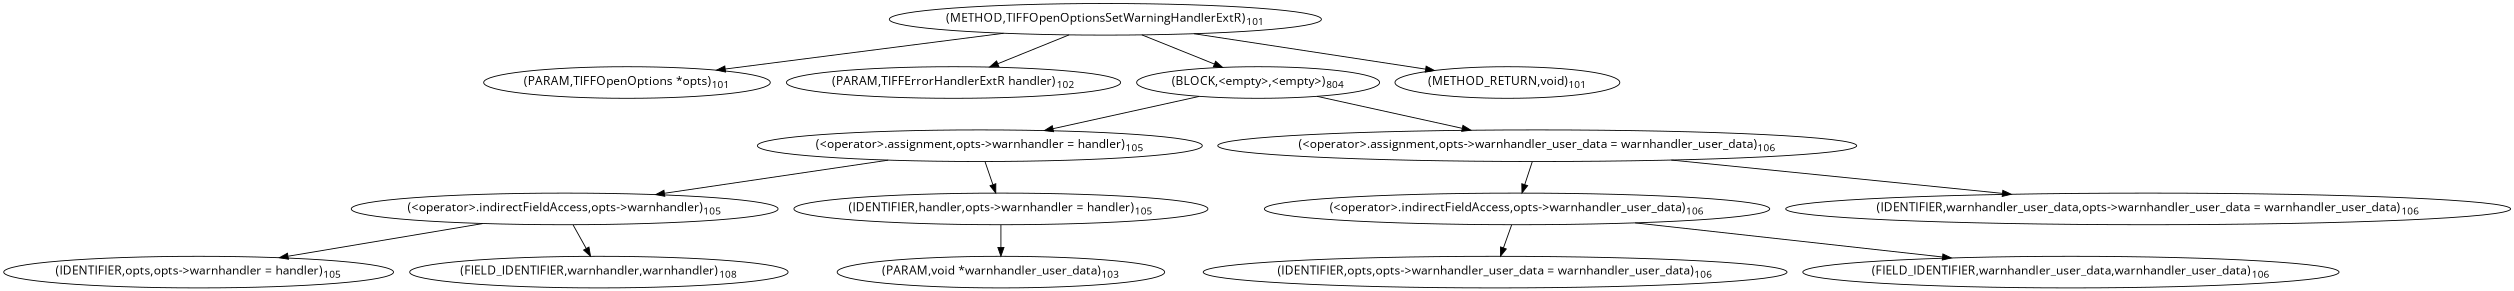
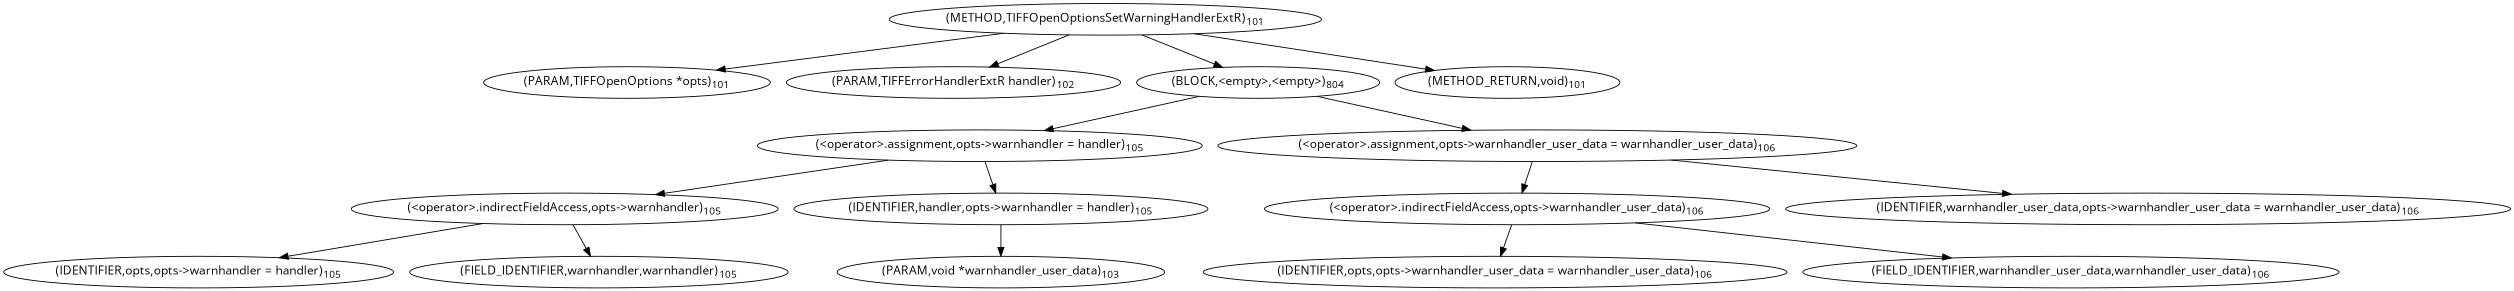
(728, 271) -> (728, 271)
